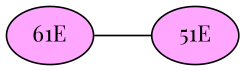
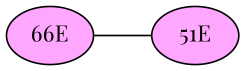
(50, 36) -> (50, 36)
